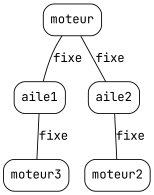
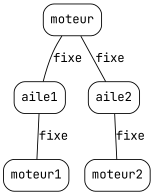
(36, 175) -> (36, 175)
